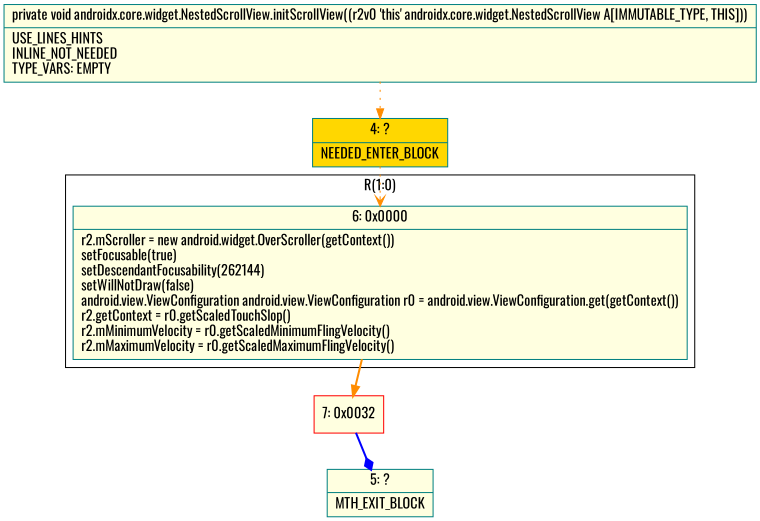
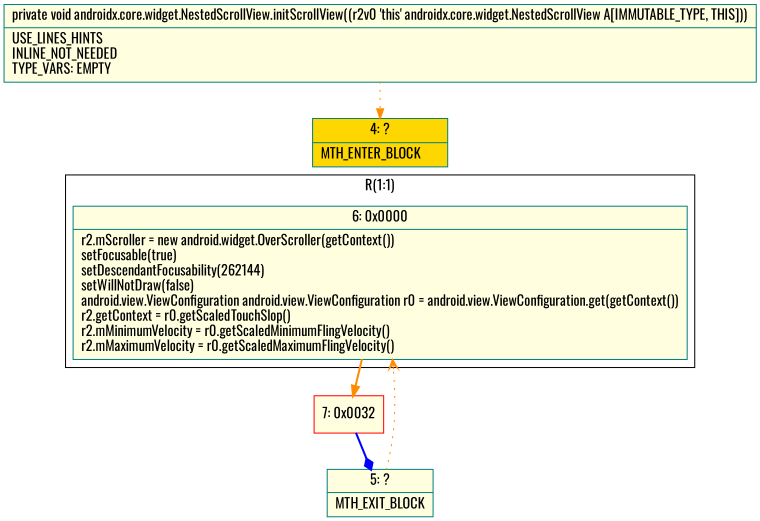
(380, 154) -> (371, 154)
(380, 181) -> (394, 420)
(380, 187) -> (380, 187)
